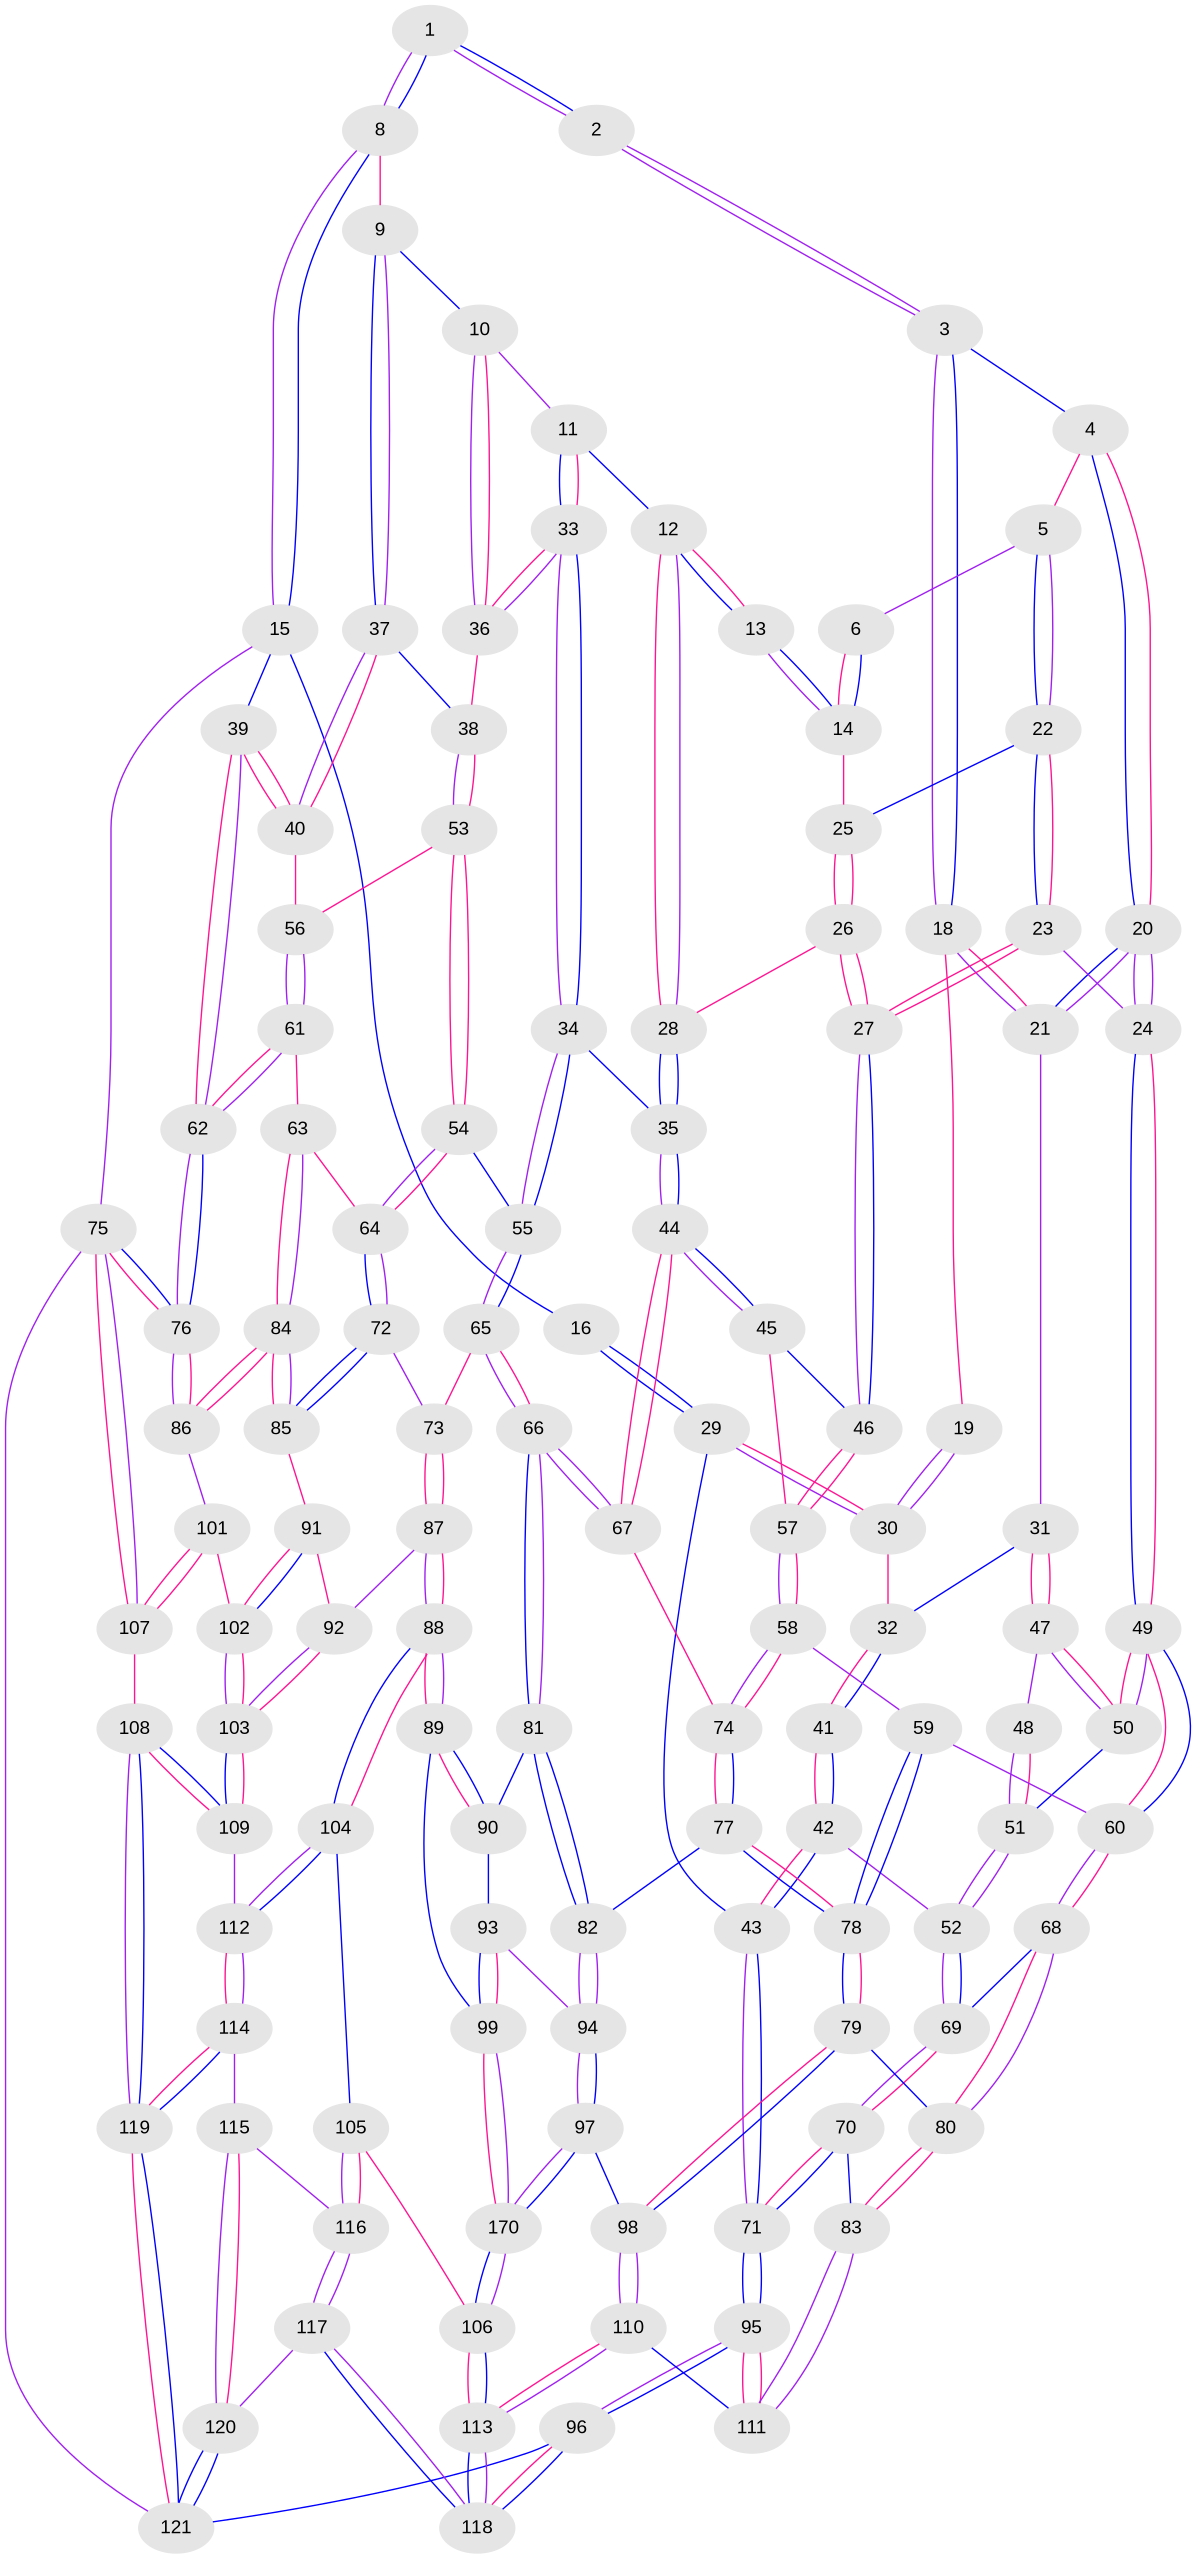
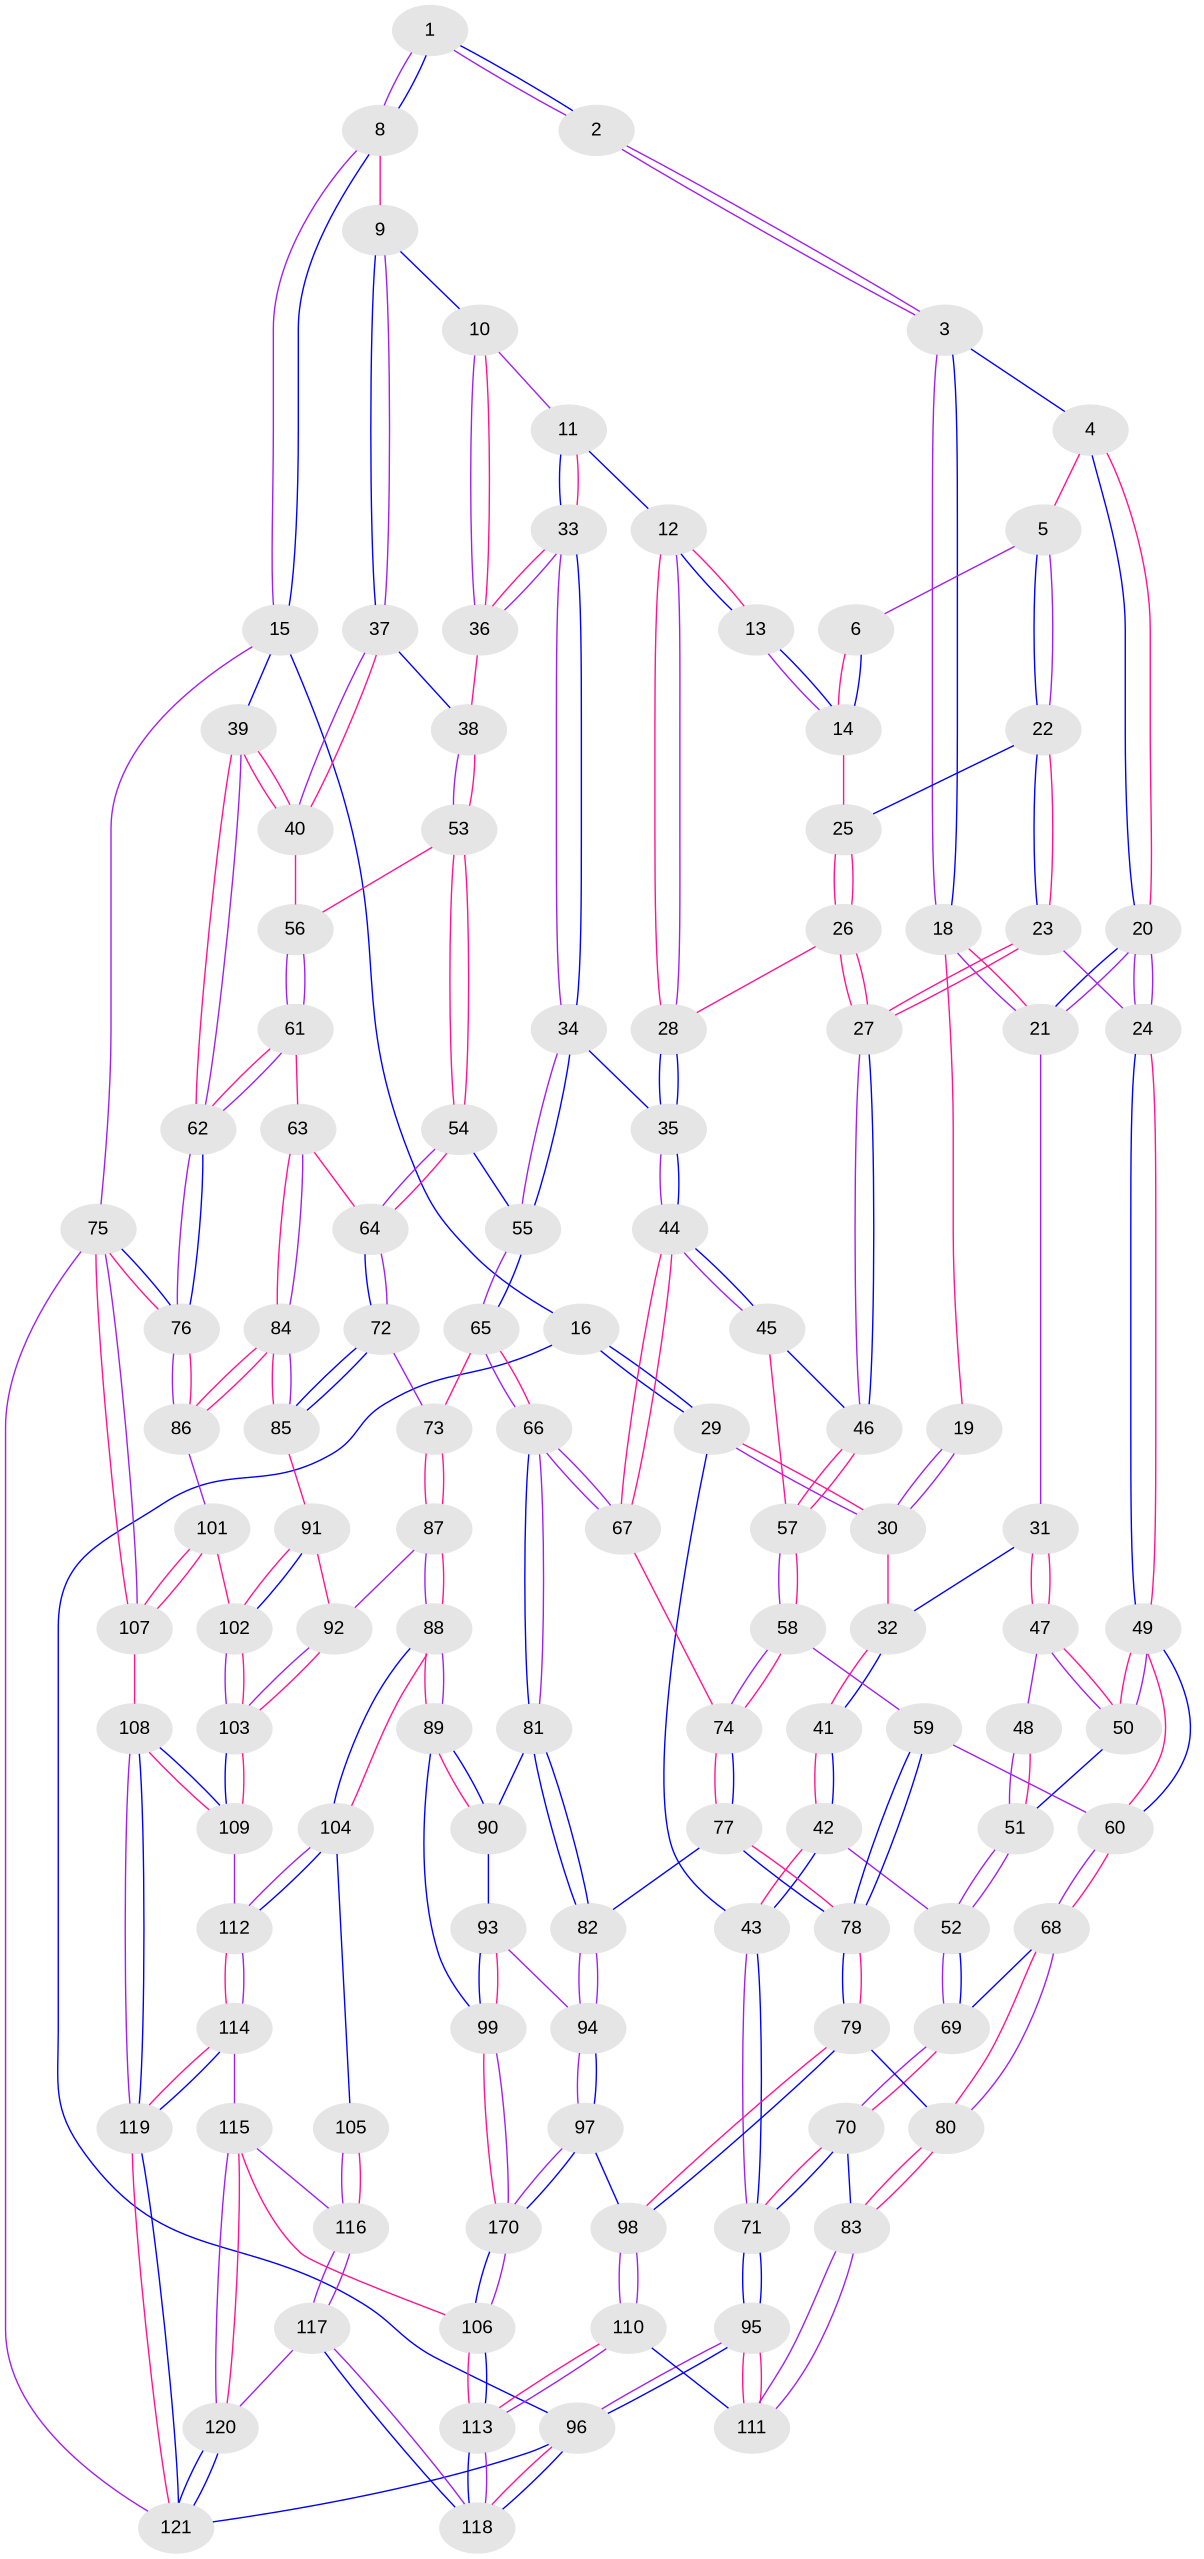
none -> (58, 1861)
(416, 2227) -> (318, 2263)
